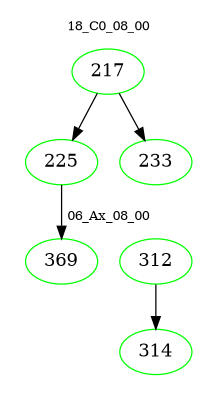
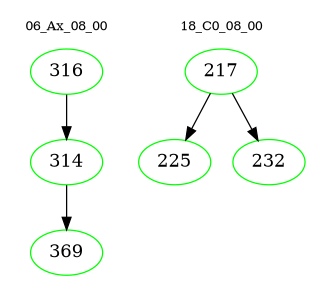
(156, 162) -> (269, 162)
(62, 213) -> (67, 201)
(156, 261) -> (67, 72)
